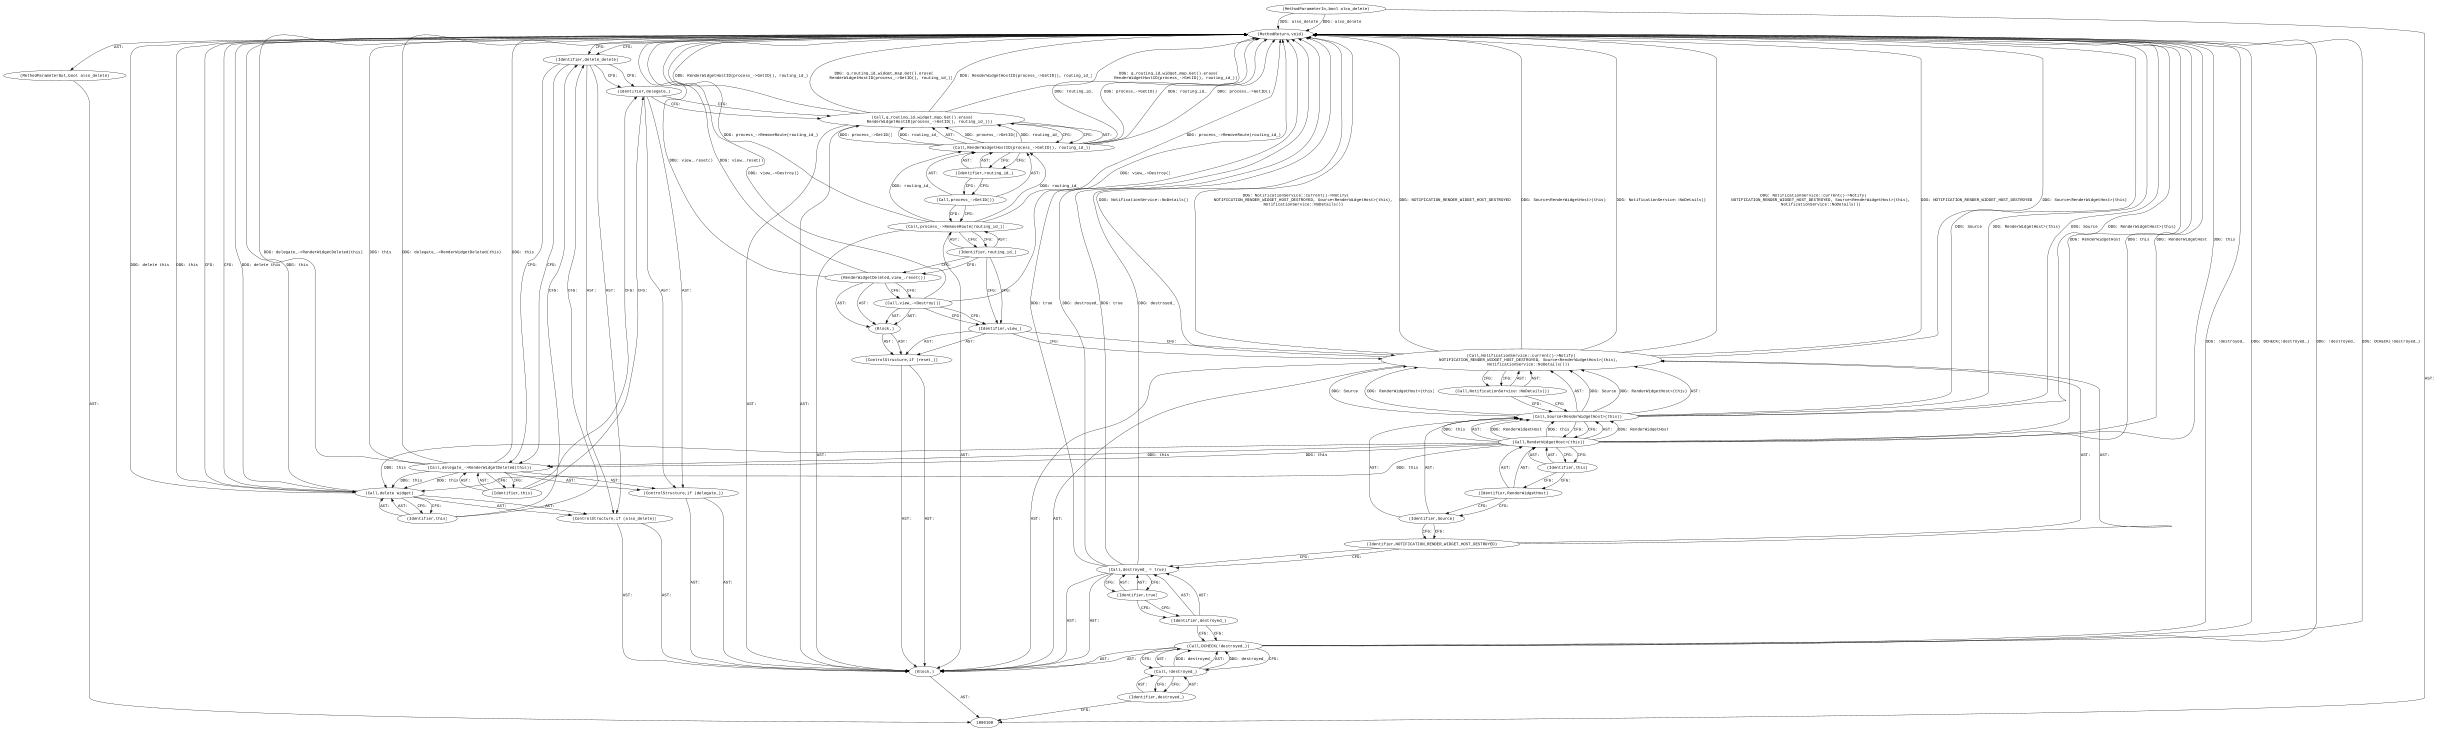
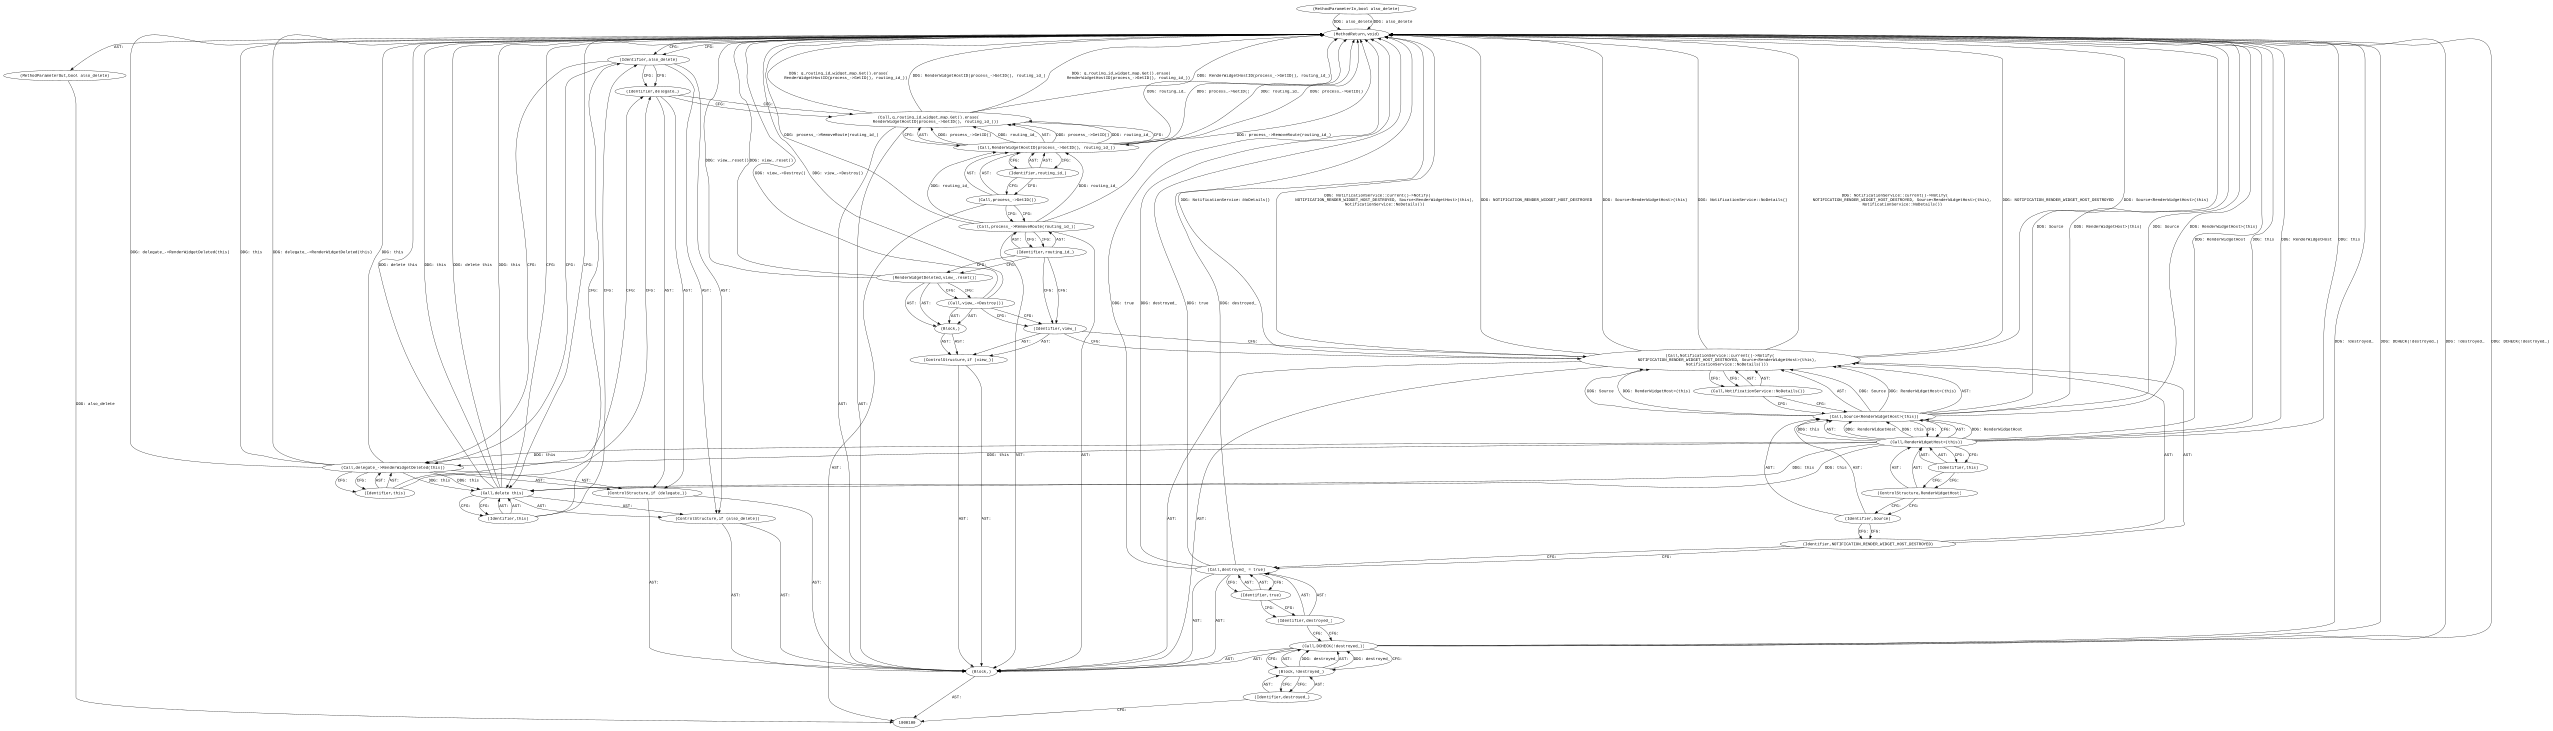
(587, 60) -> (649, 60)
(902, 360) -> (959, 360)
(96, 404) -> (95, 404)
(390, 493) -> (502, 493)
(1513, 493) -> (1920, 493)
(2425, 557) -> (852, 435)
(1176, 672) -> (1301, 672)
